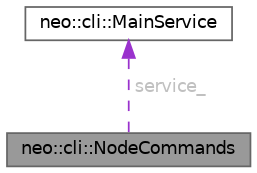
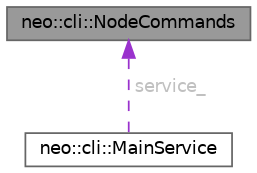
(129, 96) -> (129, 96)
